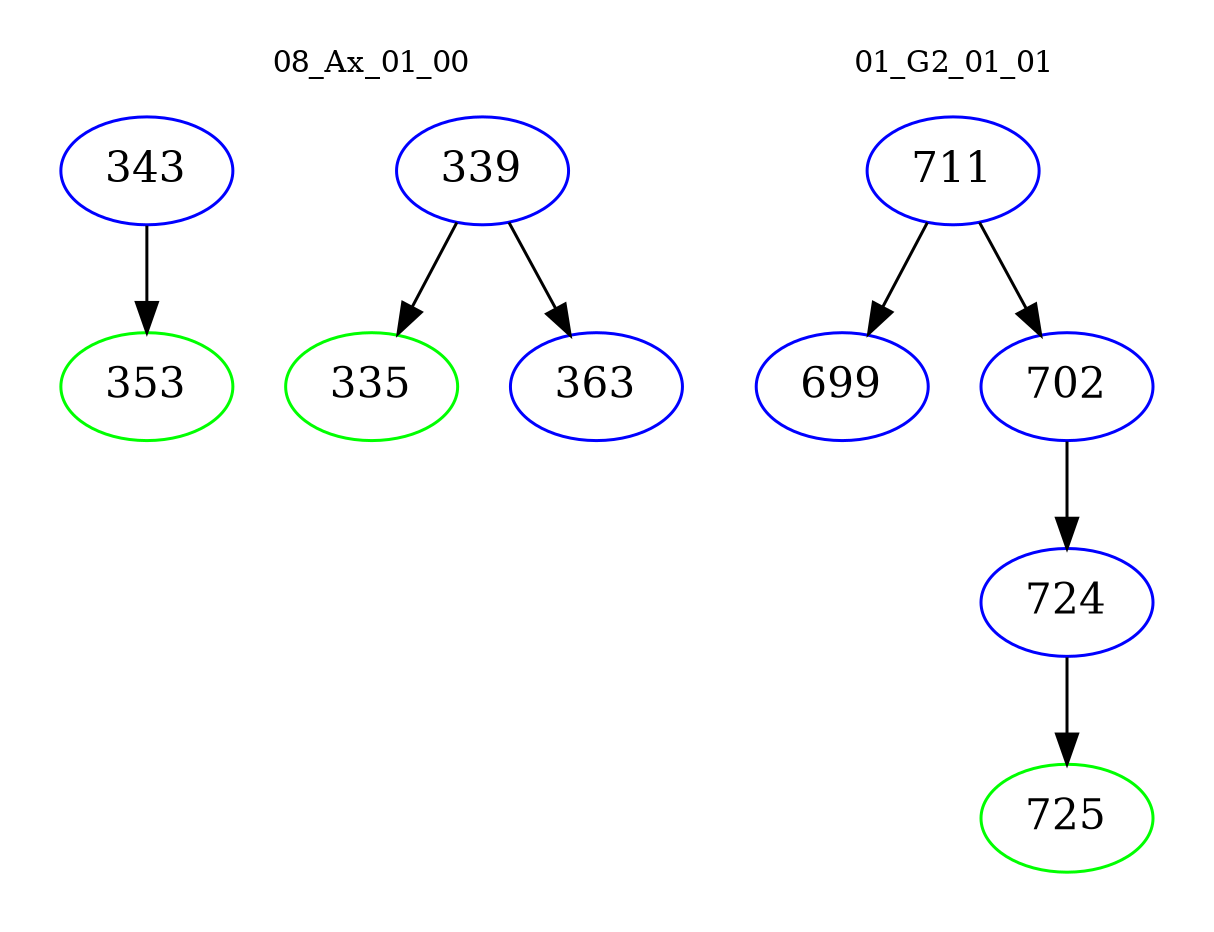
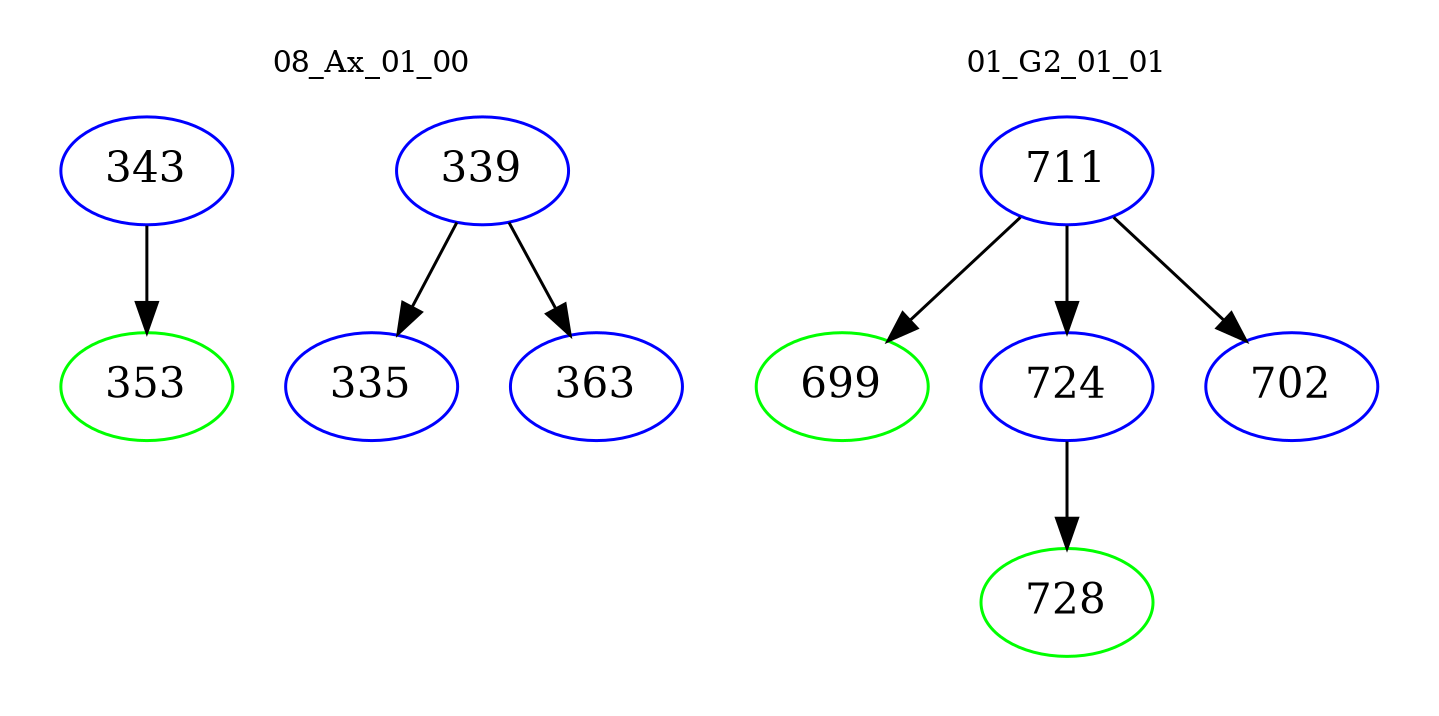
(372, 387) -> (372, 387)
(842, 387) -> (842, 387)
(1067, 480) -> (1067, 264)
(1067, 818) -> (1067, 602)
